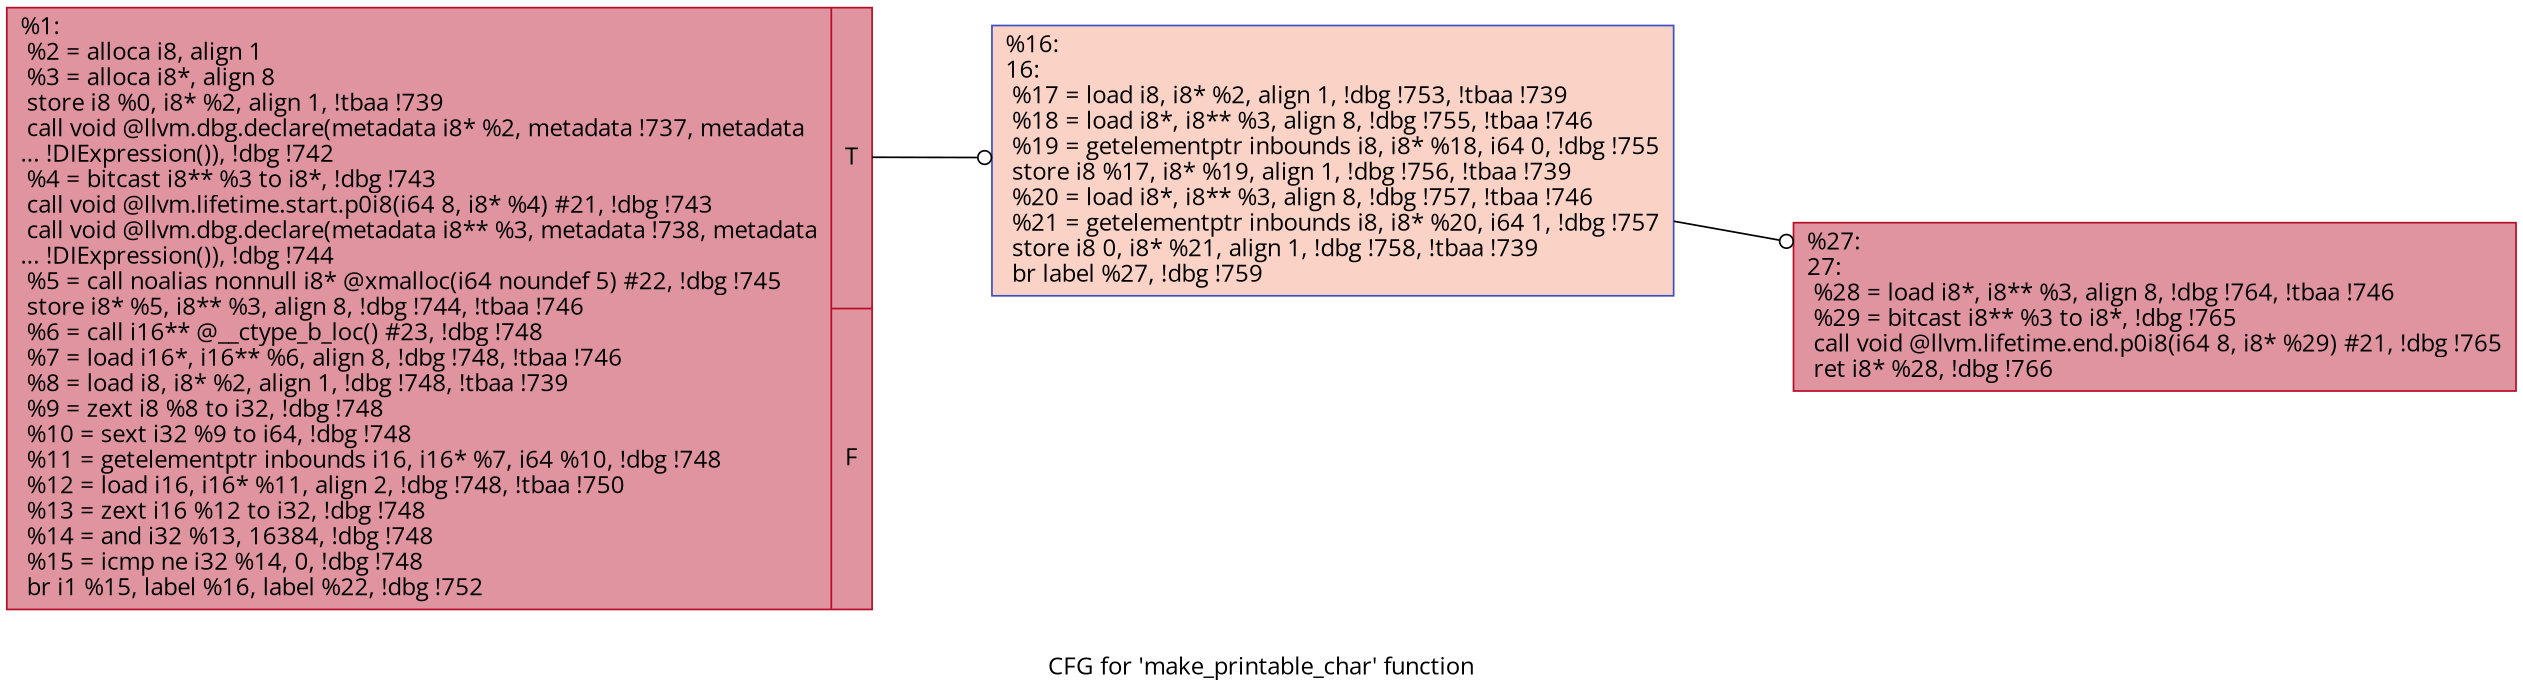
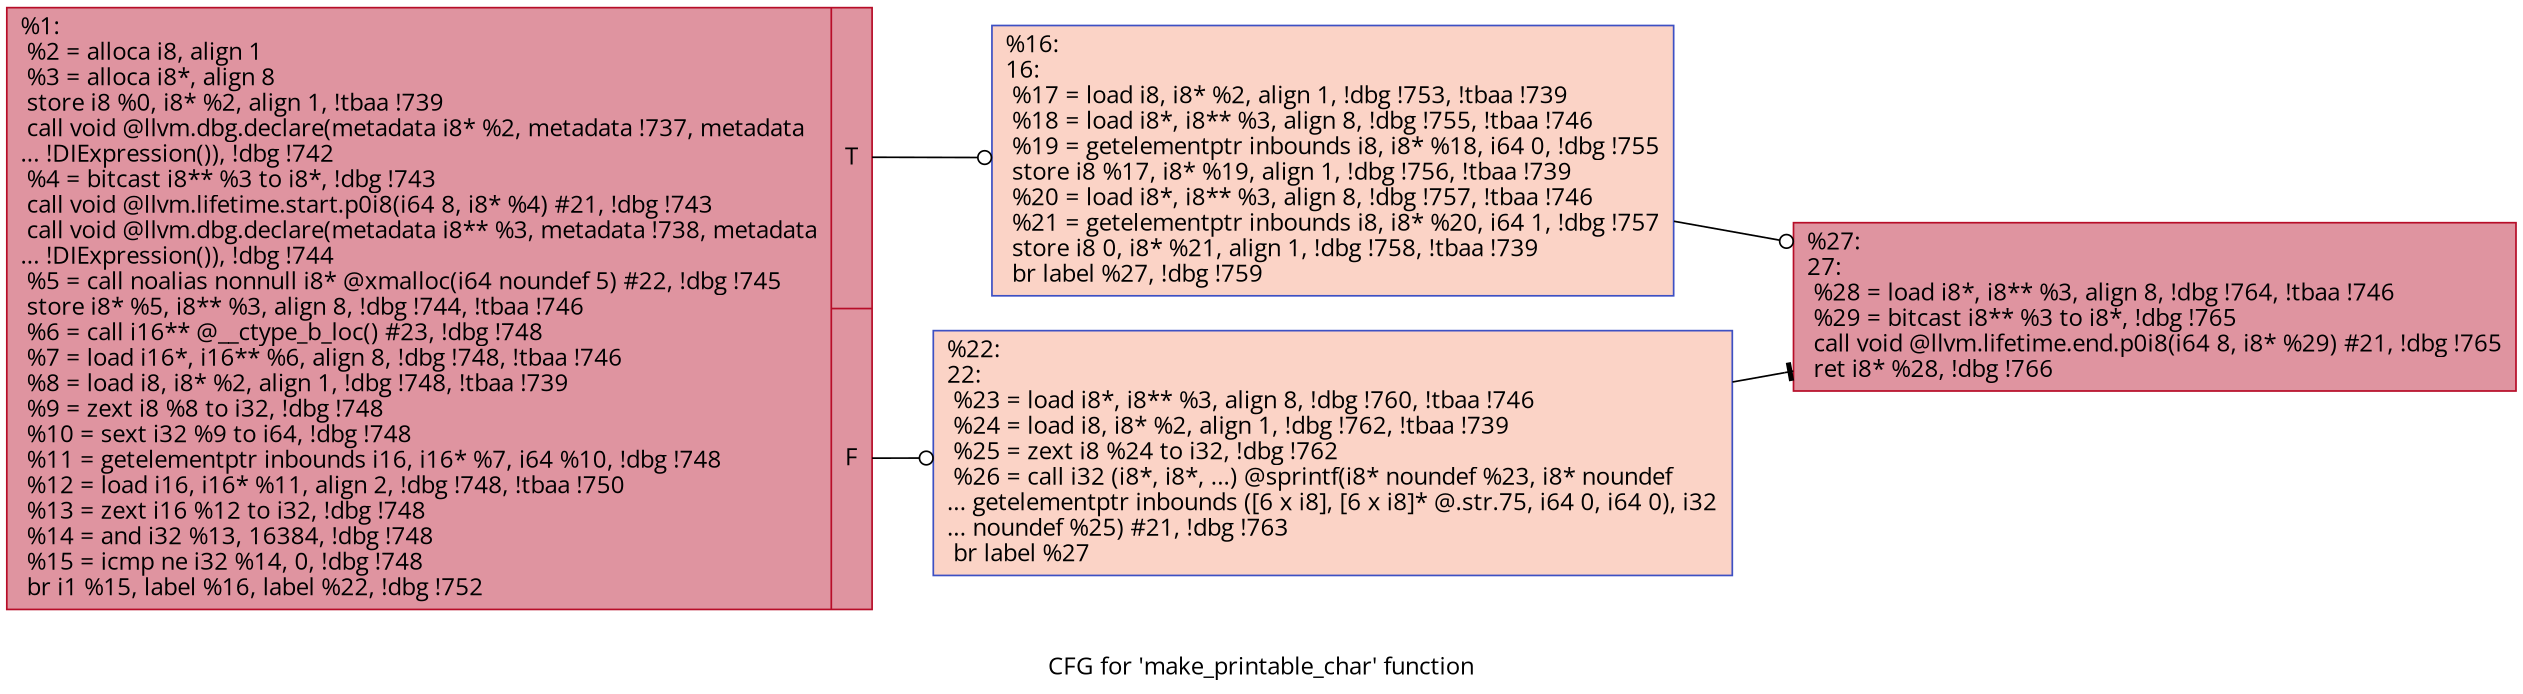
none -> (1333, 453)
